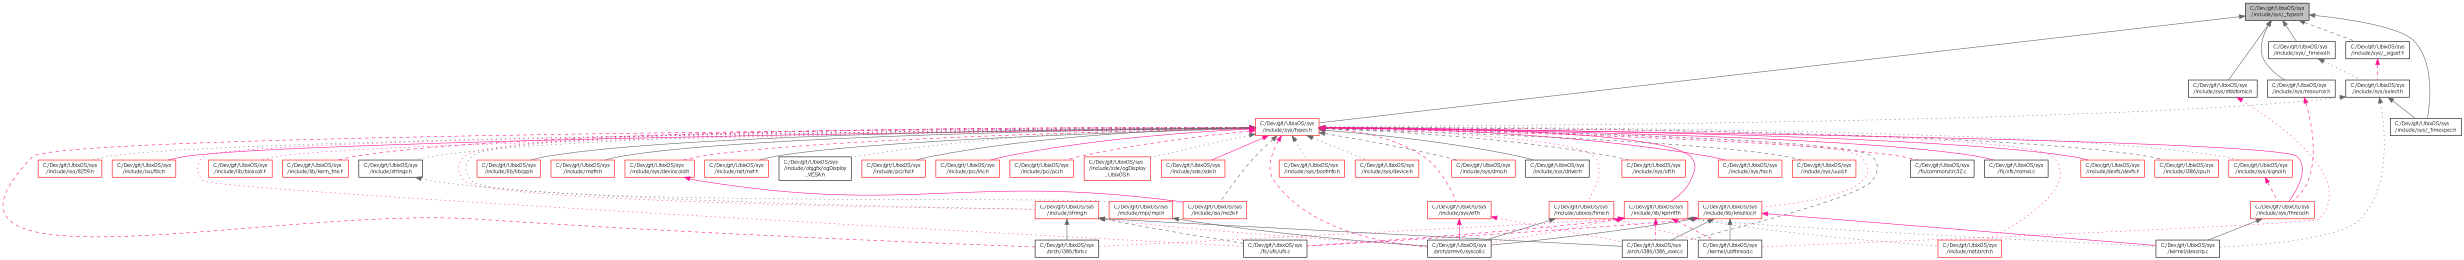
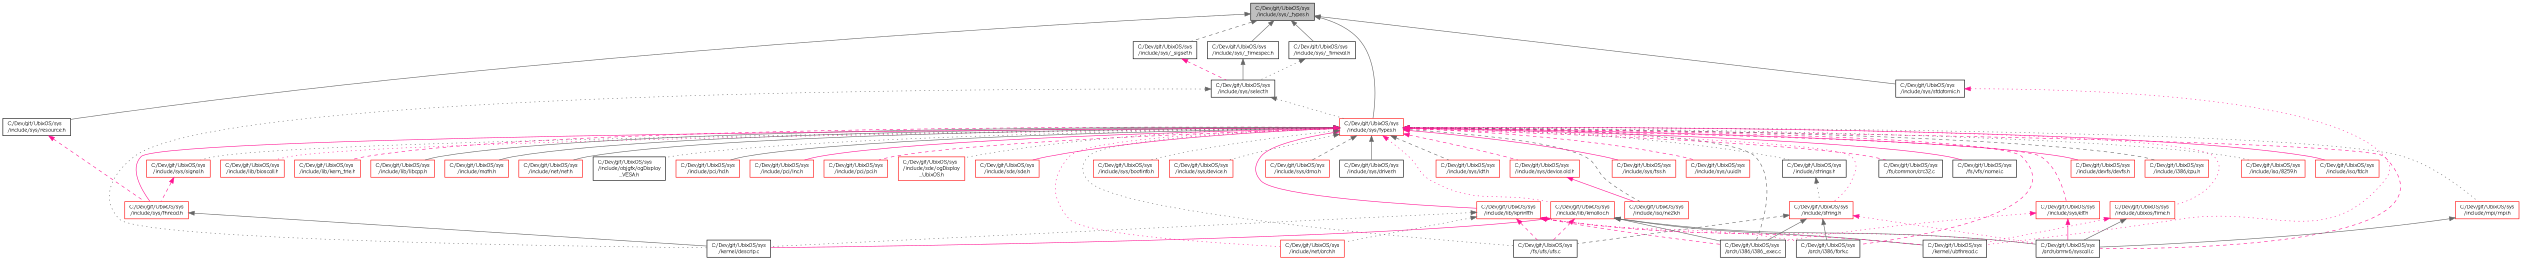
(2404, 110) -> (1243, 72)
(1683, 145) -> (1553, 138)
(198, 166) -> (1162, 205)
